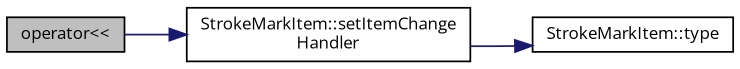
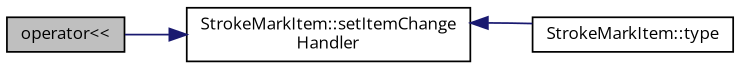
(493, 46) -> (510, 23)
